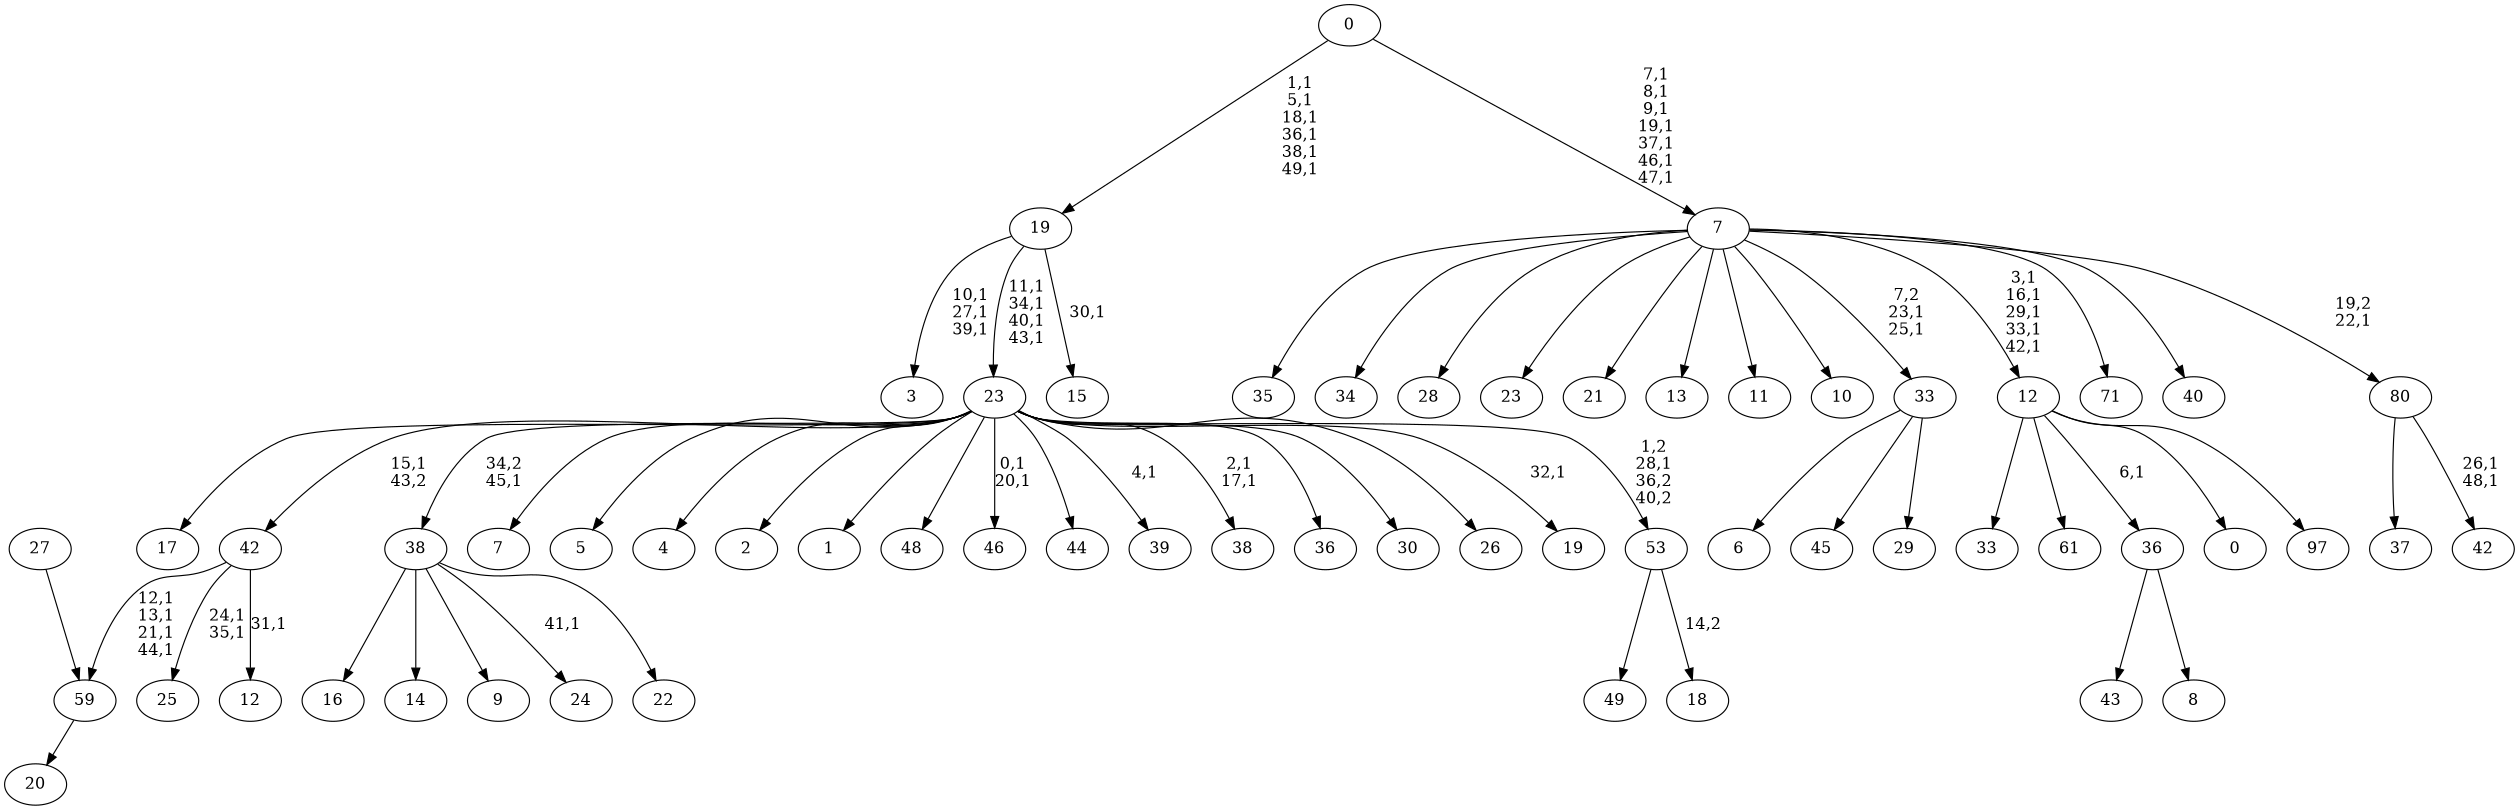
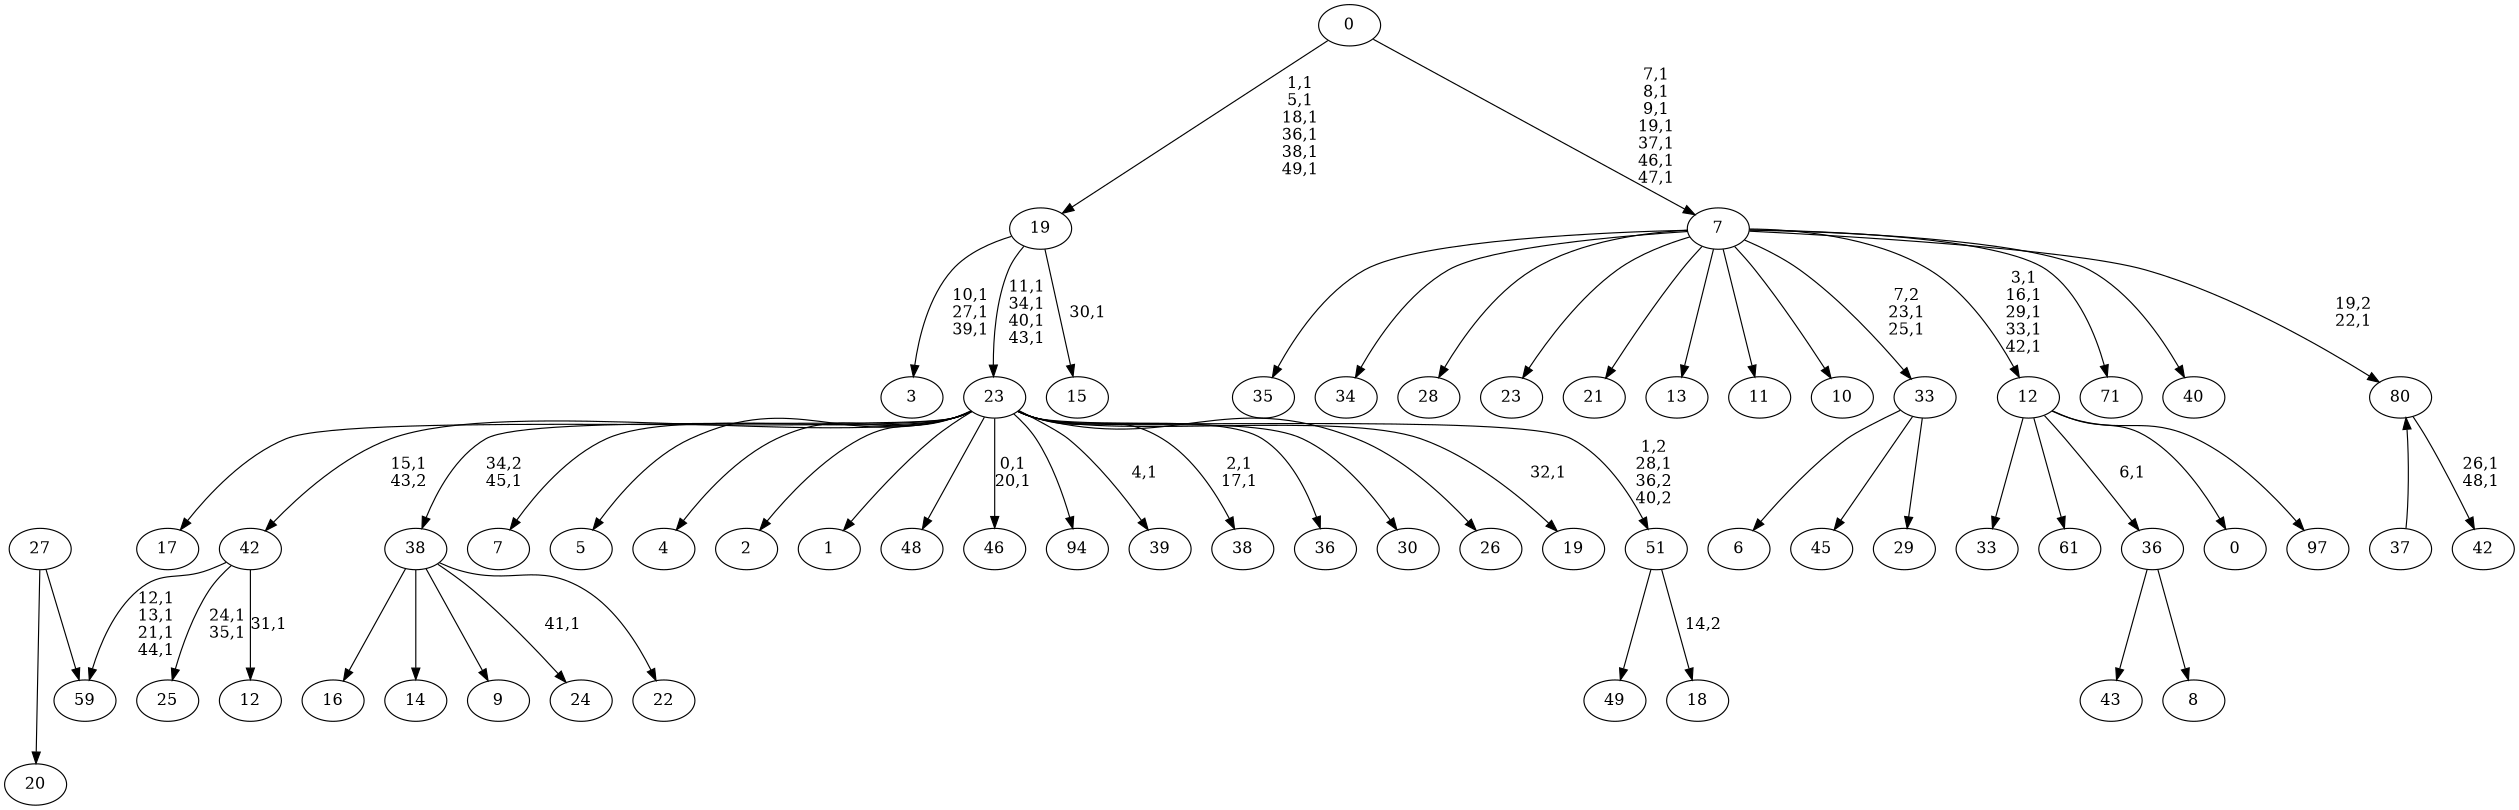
(2393, 467) -> (2408, 479)
(1077, 549) -> (1077, 549)
(1656, 549) -> (1656, 549)
(63, 738) -> (38, 661)
